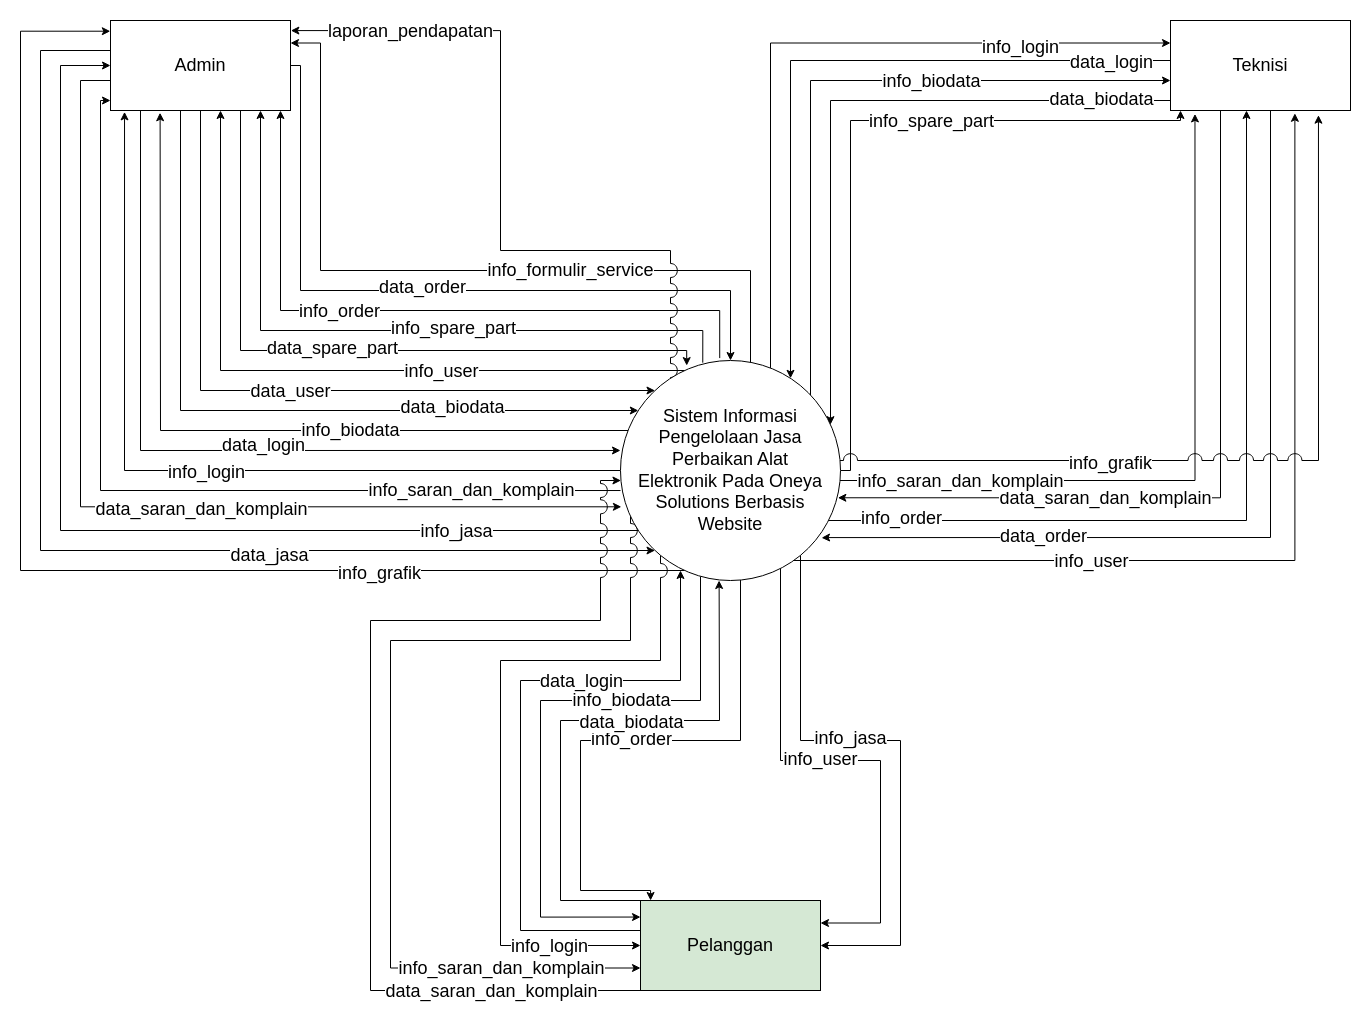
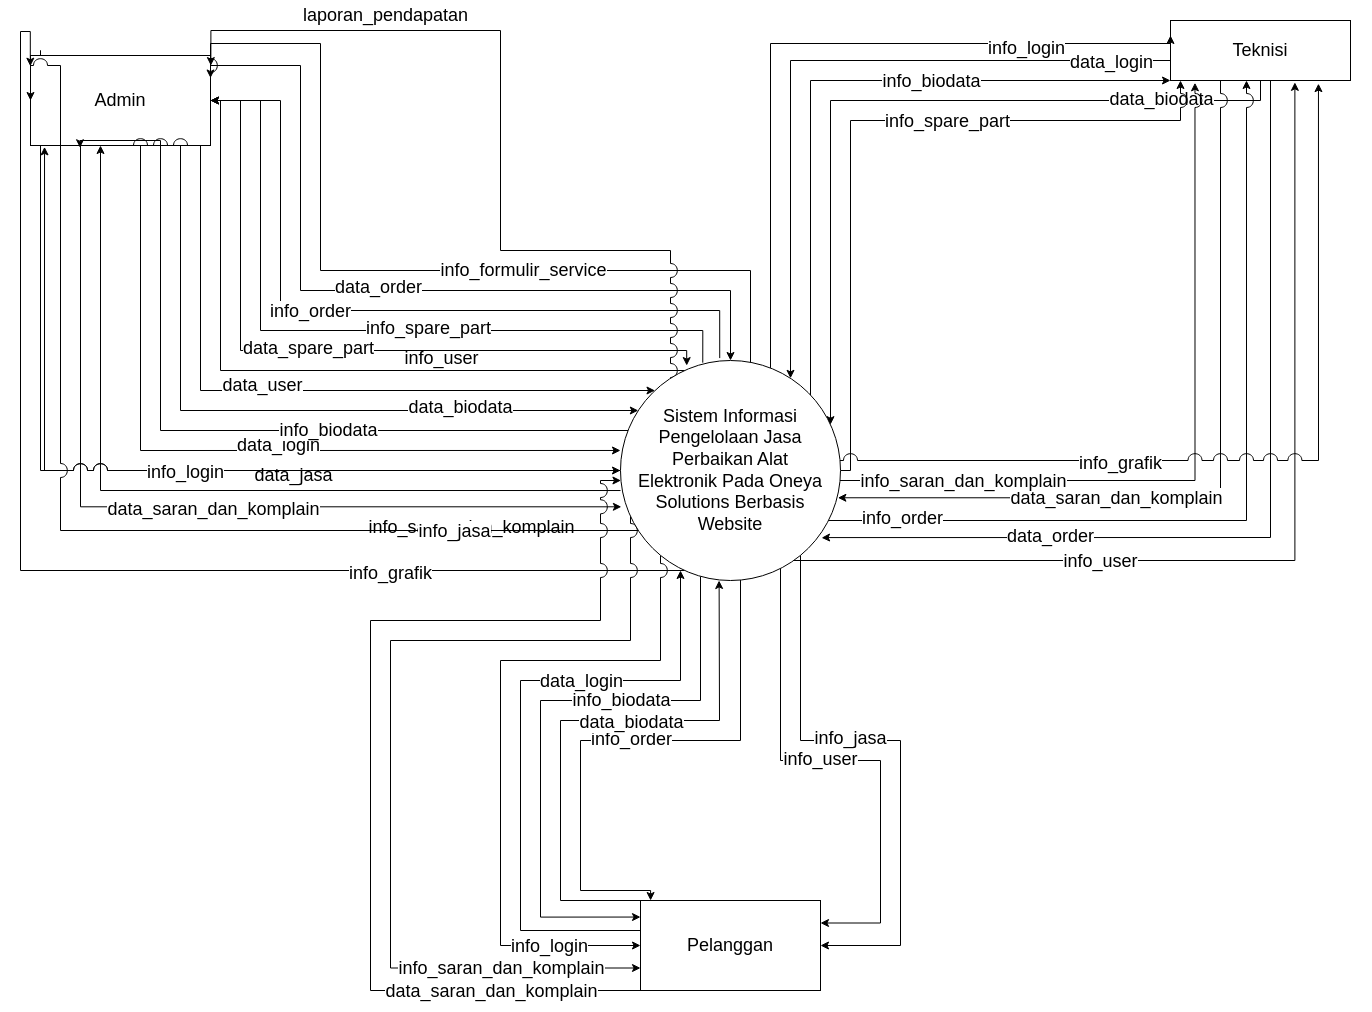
(201, 66) -> (121, 101)
(1261, 66) -> (1261, 51)
(731, 946) -> (731, 946)
